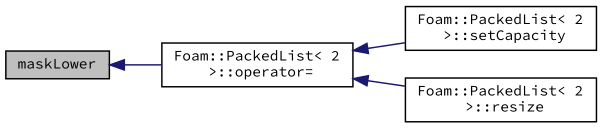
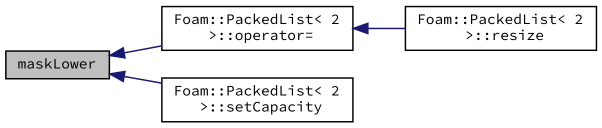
(387, 46) -> (143, 80)
